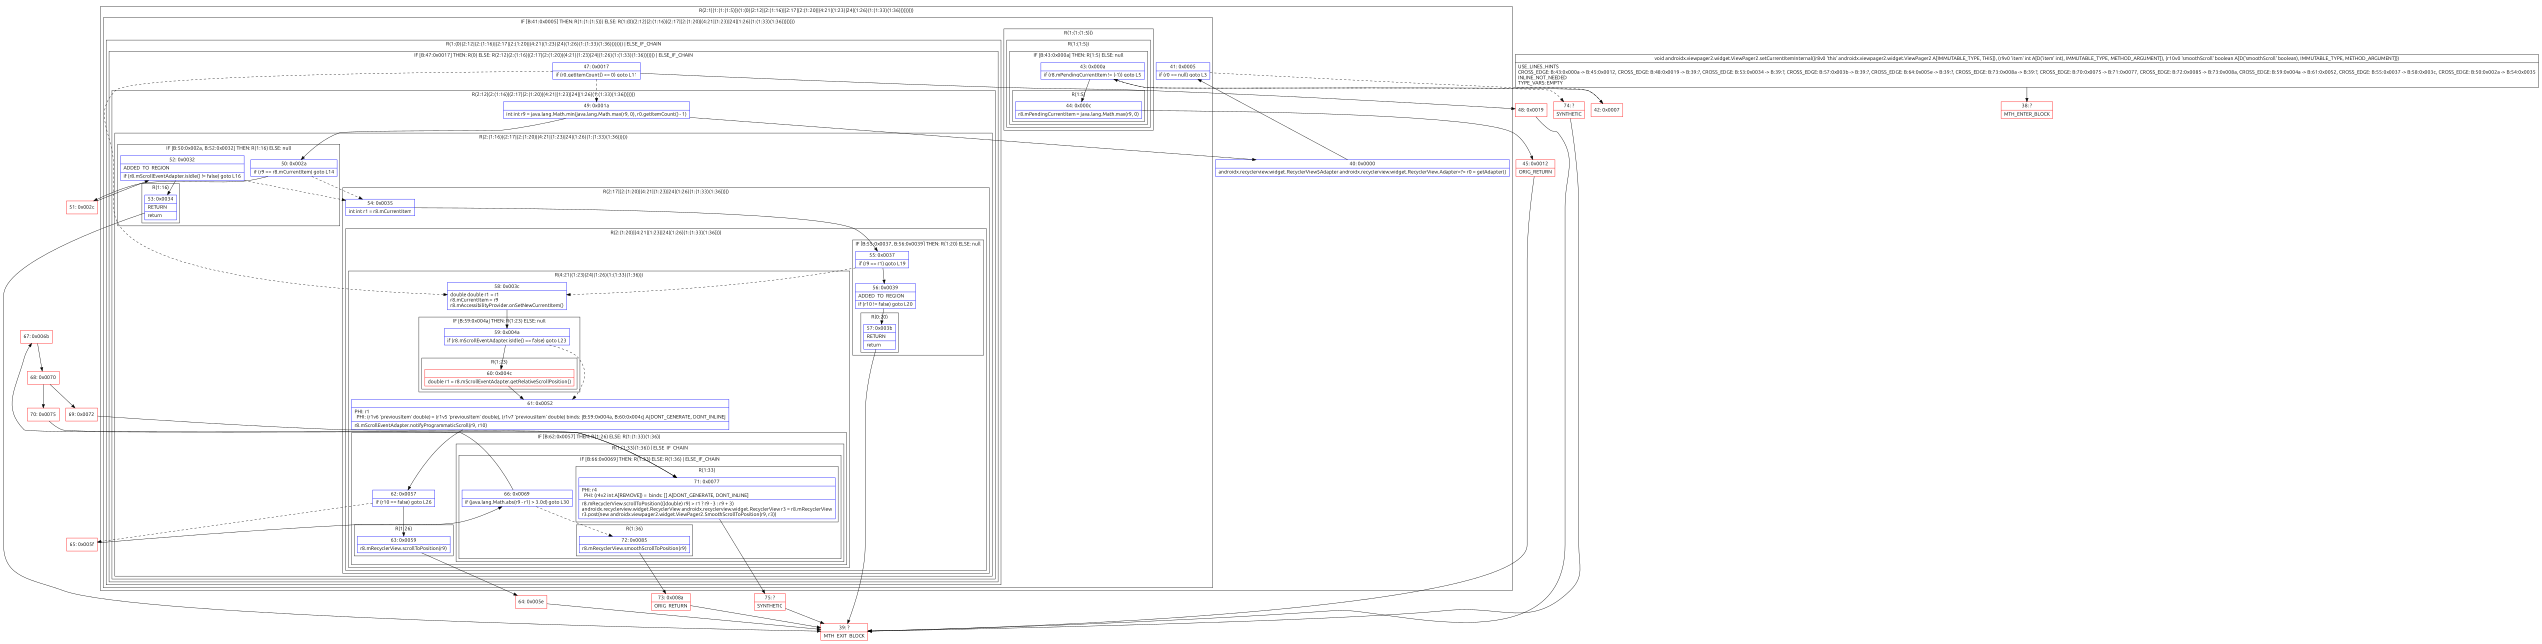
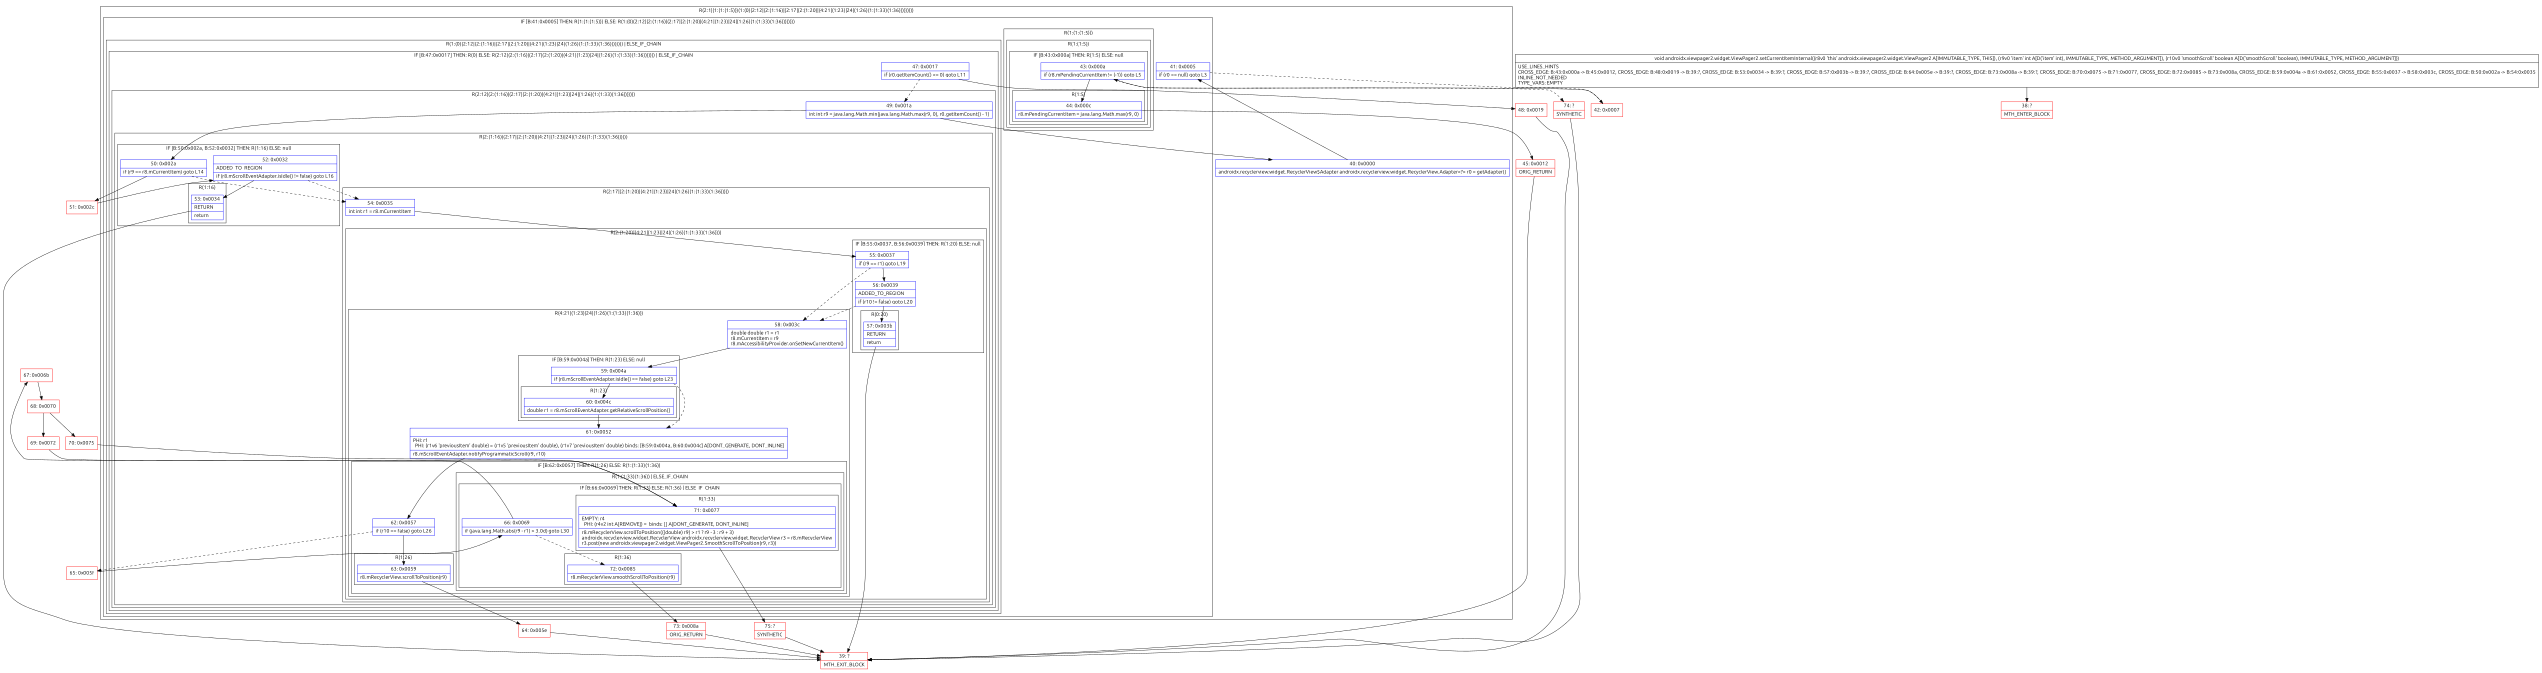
(141, 84) -> (840, 313)
(499, 378) -> (599, 406)
(590, 490) -> (594, 519)
